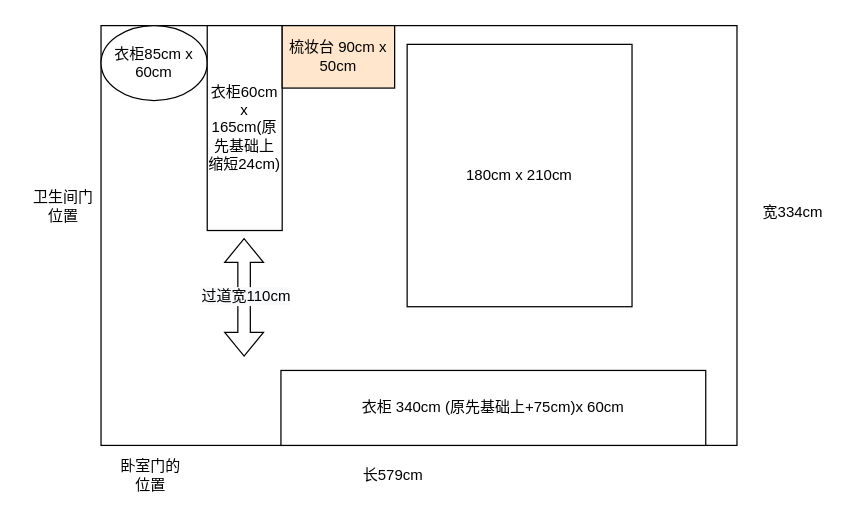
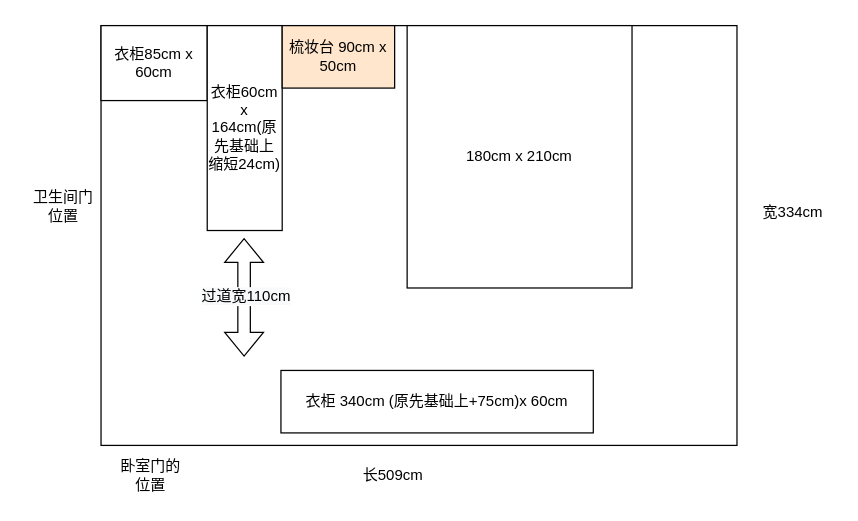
(154, 63) -> (154, 63)
(244, 128) -> (244, 128)
(519, 176) -> (519, 157)
(493, 408) -> (437, 402)
(393, 476) -> (393, 476)
